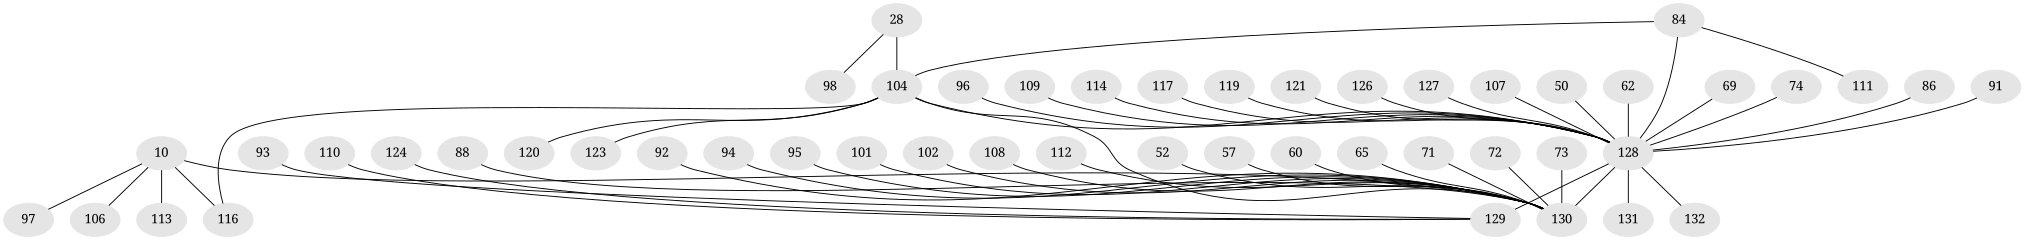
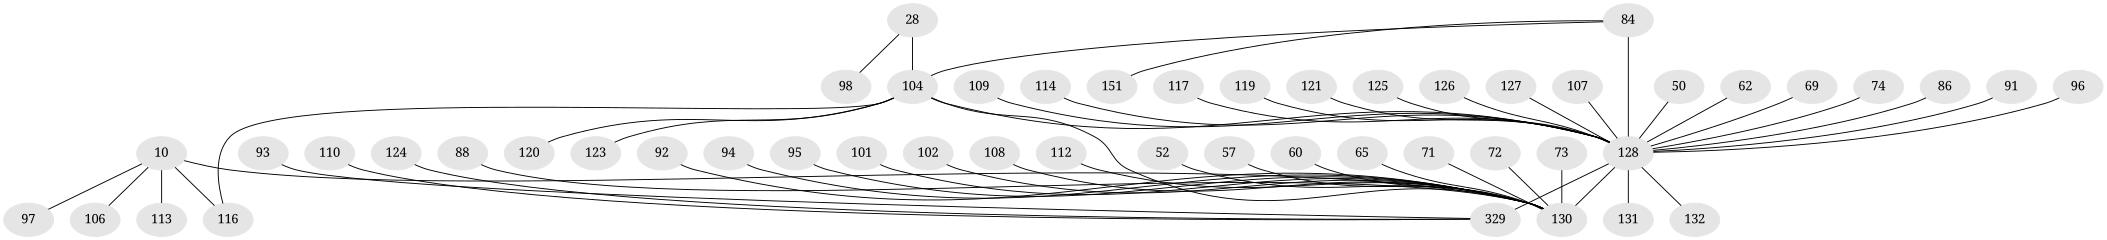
none -> (1378, 87)
(1863, 87) -> (1112, 87)
(1495, 220) -> (1495, 220)
